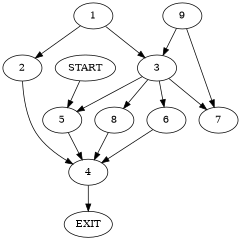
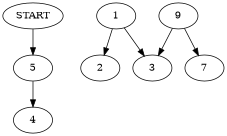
(113, 92) -> none
(185, 92) -> none
(114, 120) -> none
(166, 120) -> none
(33, 127) -> none
(88, 224) -> none
